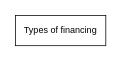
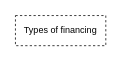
(60, 30) -> (60, 30)
